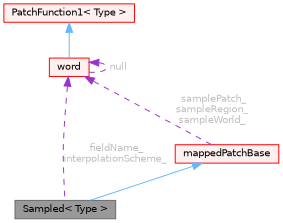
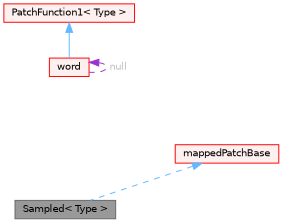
(152, 113) -> none
(63, 143) -> none
(141, 183) -> (141, 183)
